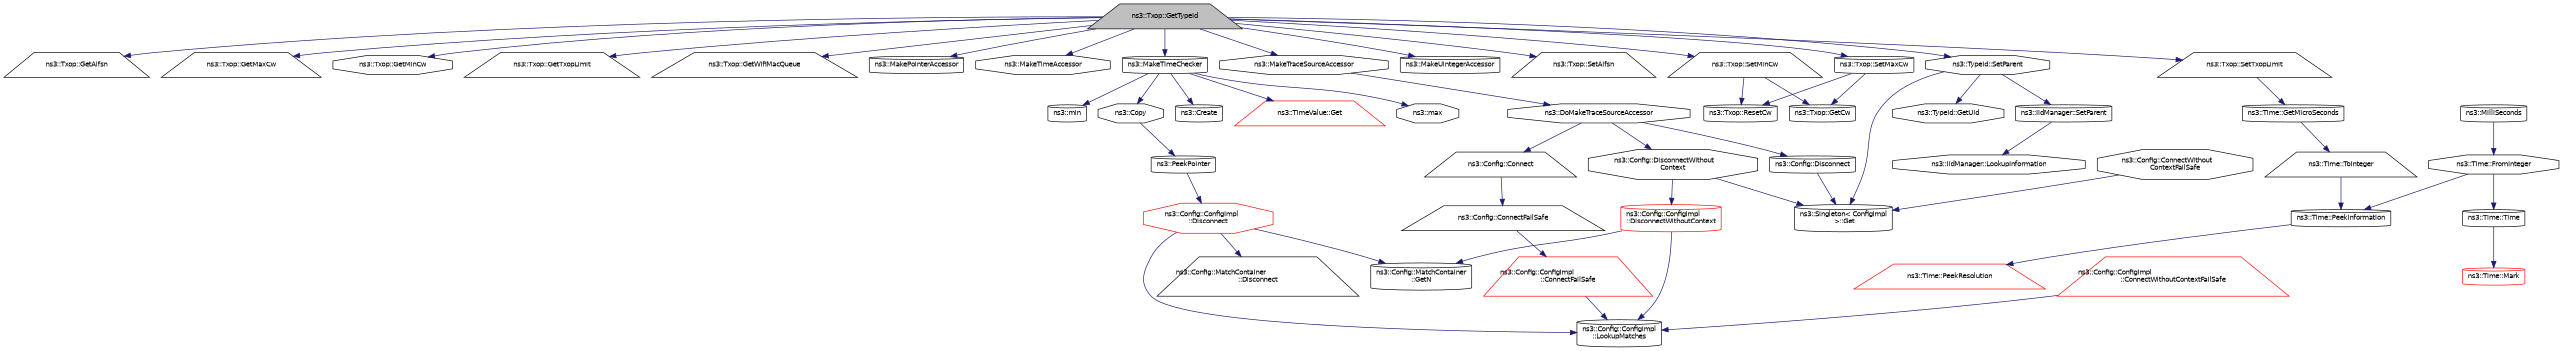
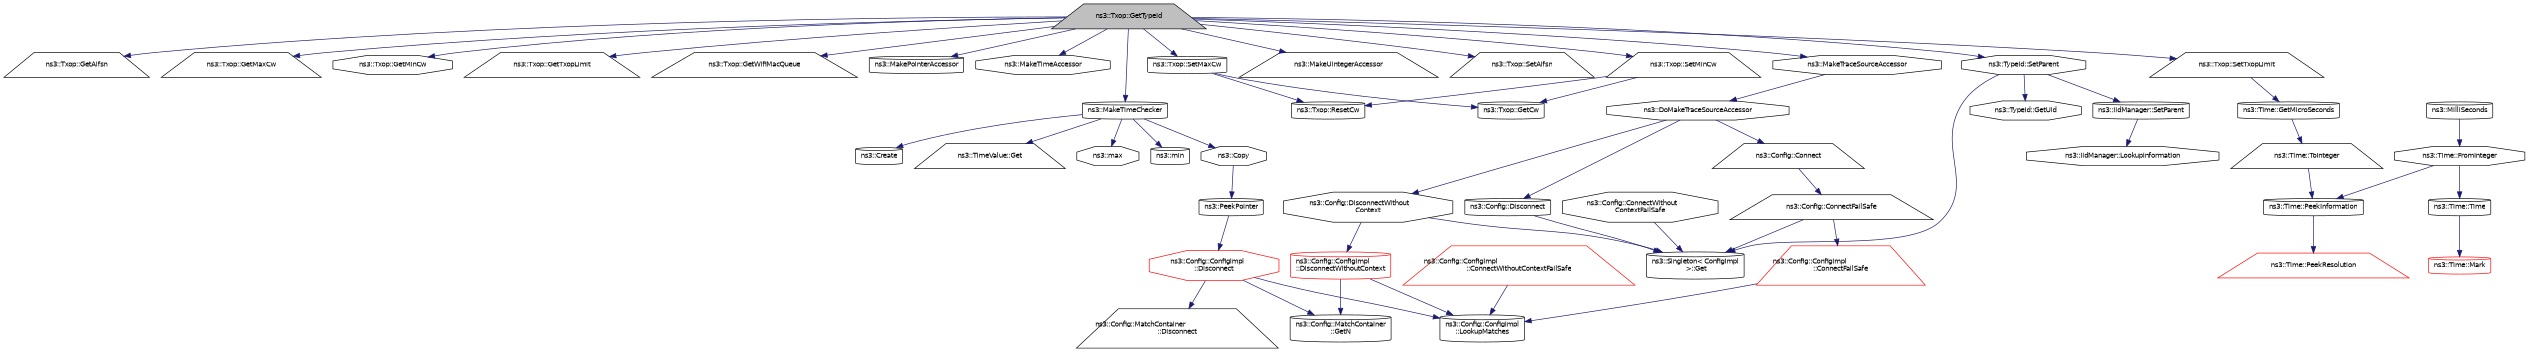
(1450, 65) -> (1339, 65)
(1310, 113) -> (990, 156)
none -> (1768, 235)
